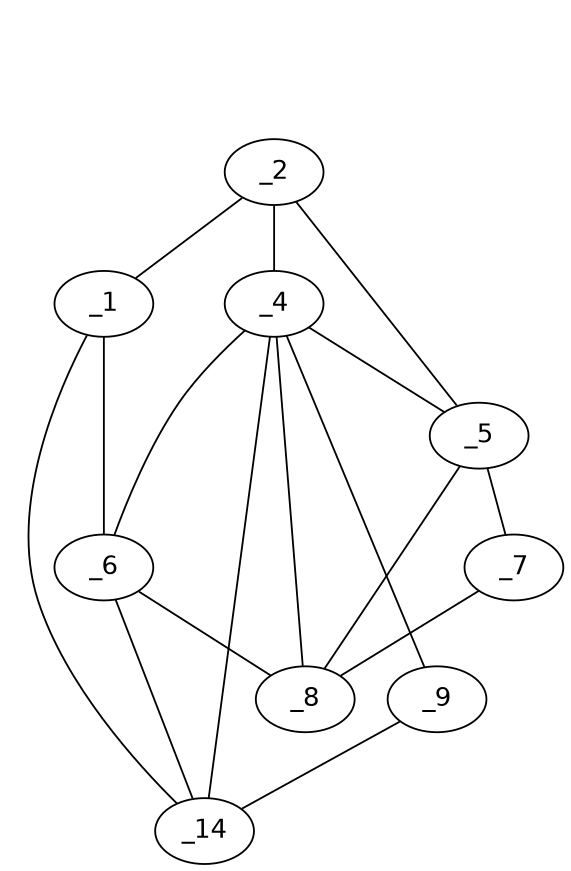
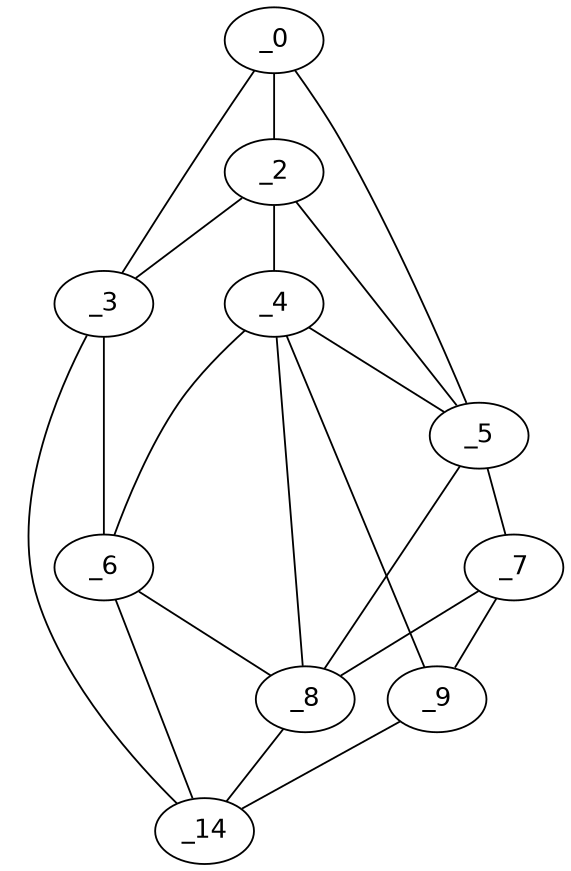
none -> (274, 40)
(104, 304) -> (104, 304)
(239, 568) -> (255, 765)
none -> (476, 633)
